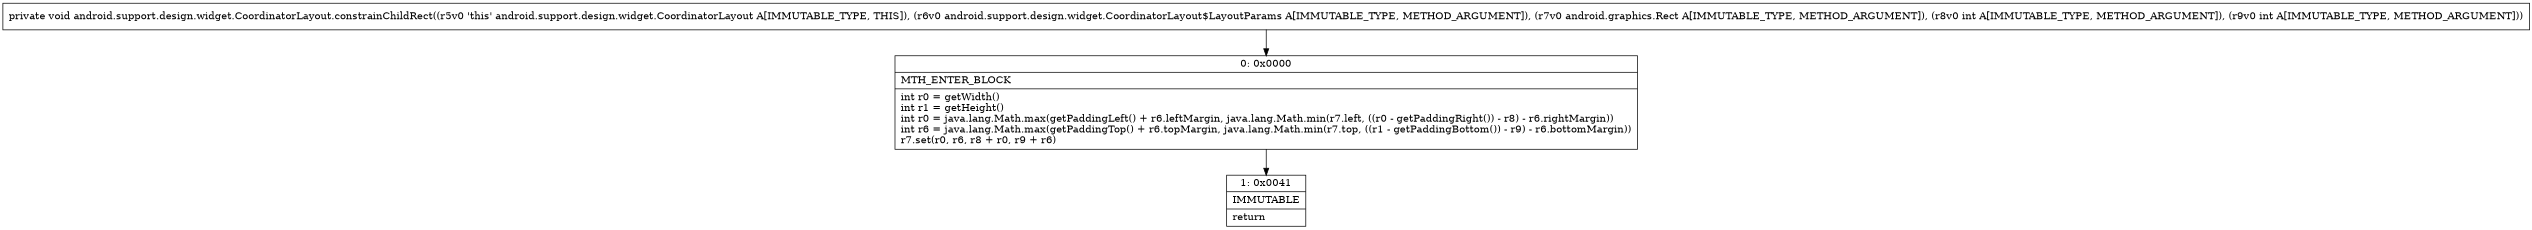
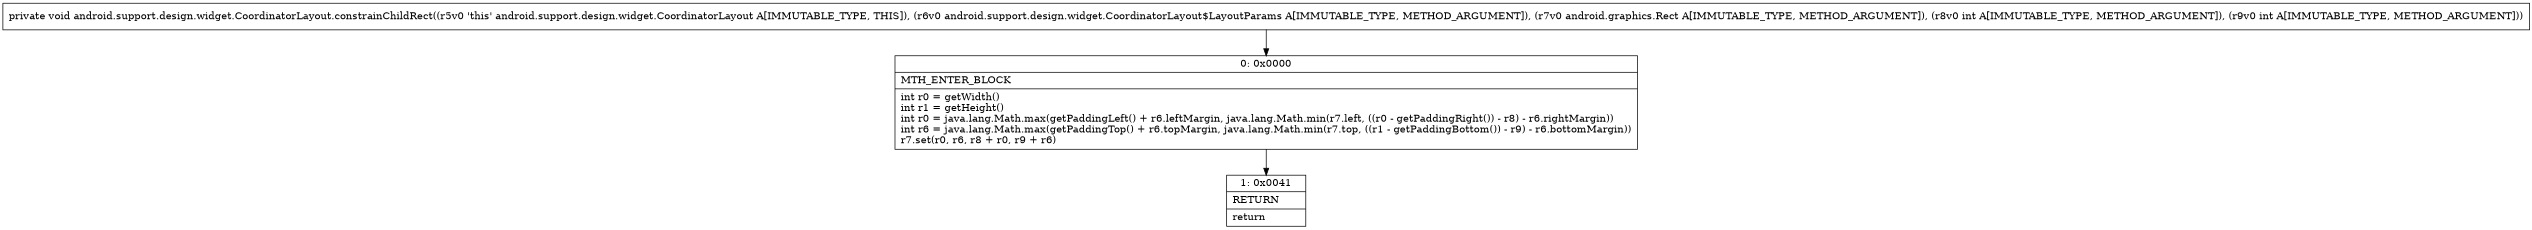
(1266, 200) -> (1256, 200)
